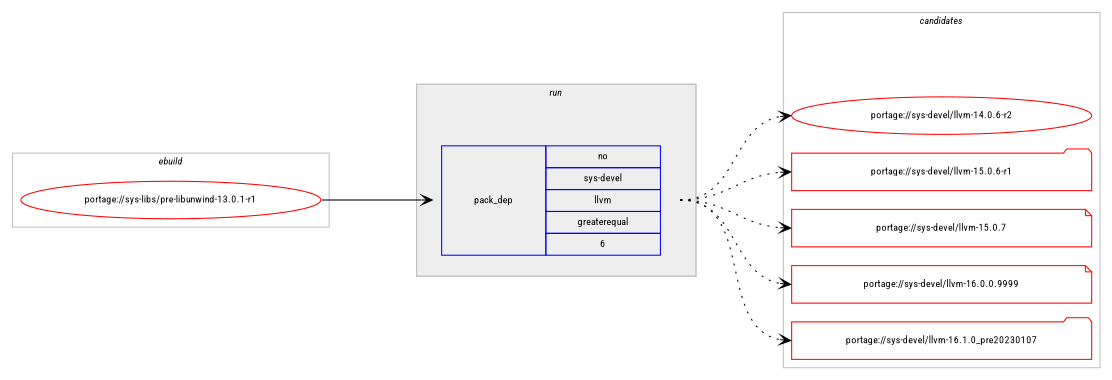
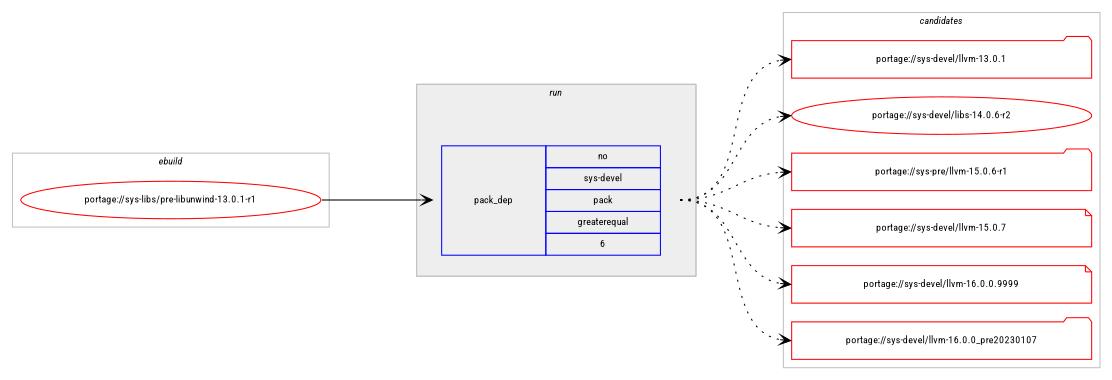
none -> (942, 59)
(942, 116) -> (942, 116)
(942, 172) -> (942, 172)
(603, 200) -> (603, 200)
(942, 341) -> (942, 341)
